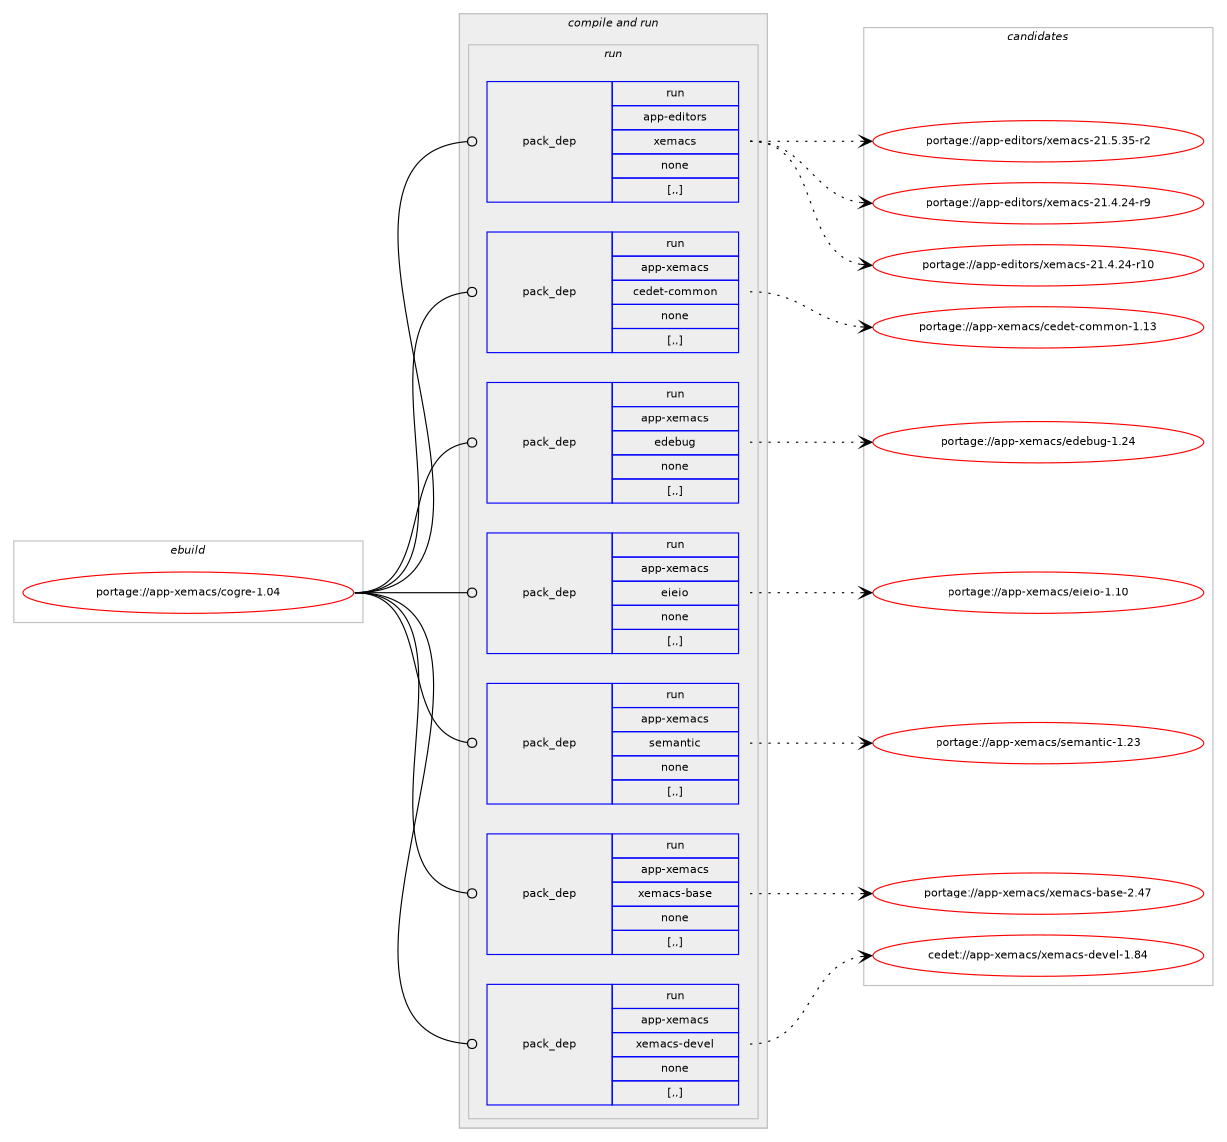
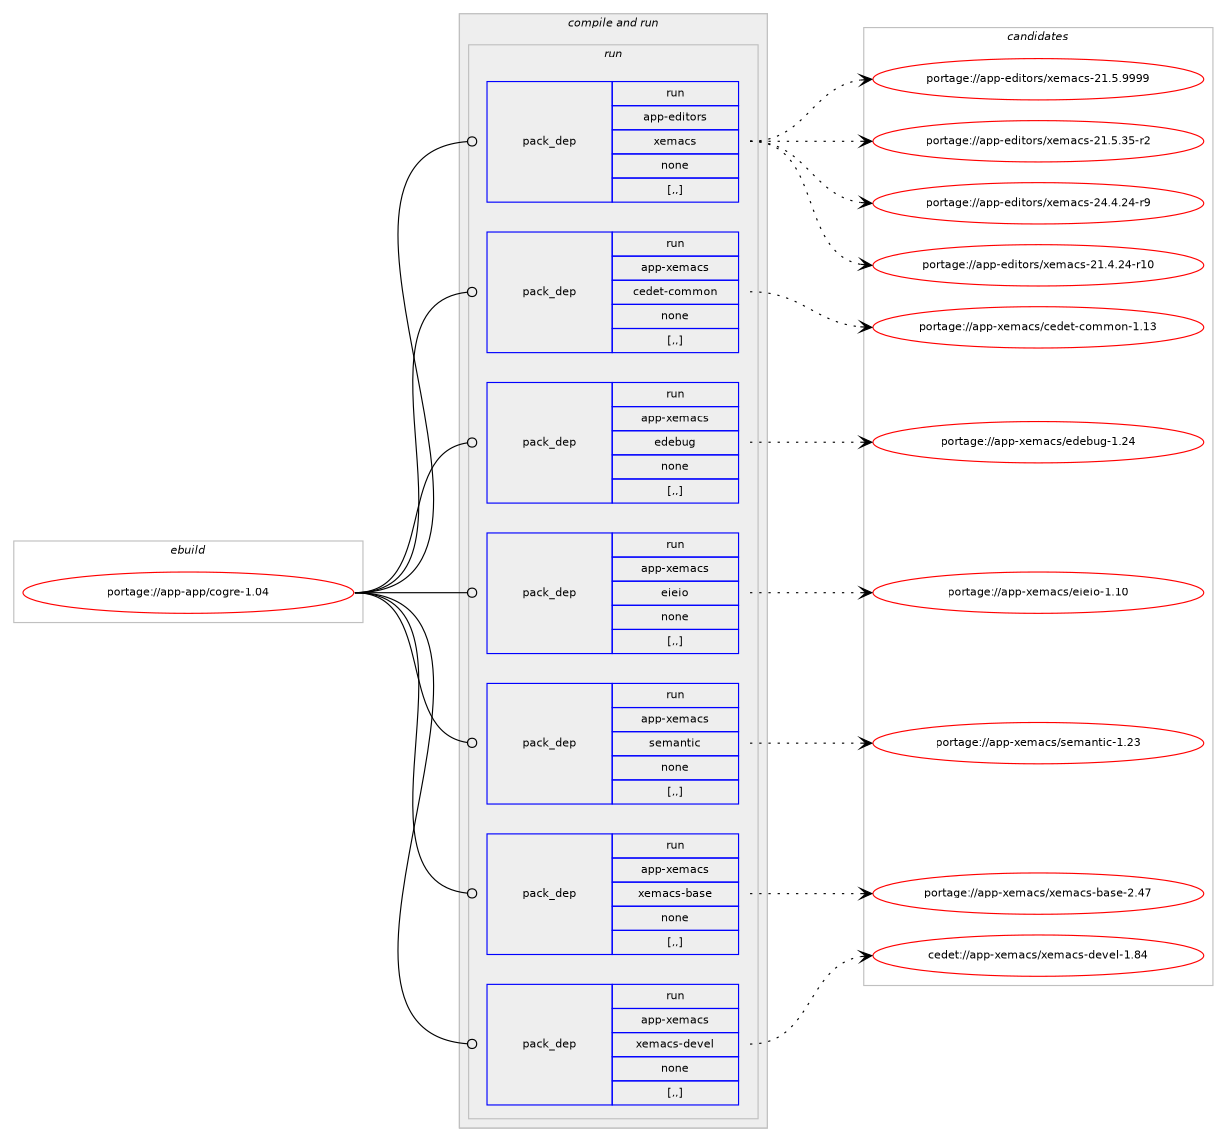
none -> (1038, 79)
(1038, 203) -> (1038, 203)
(188, 593) -> (188, 593)
